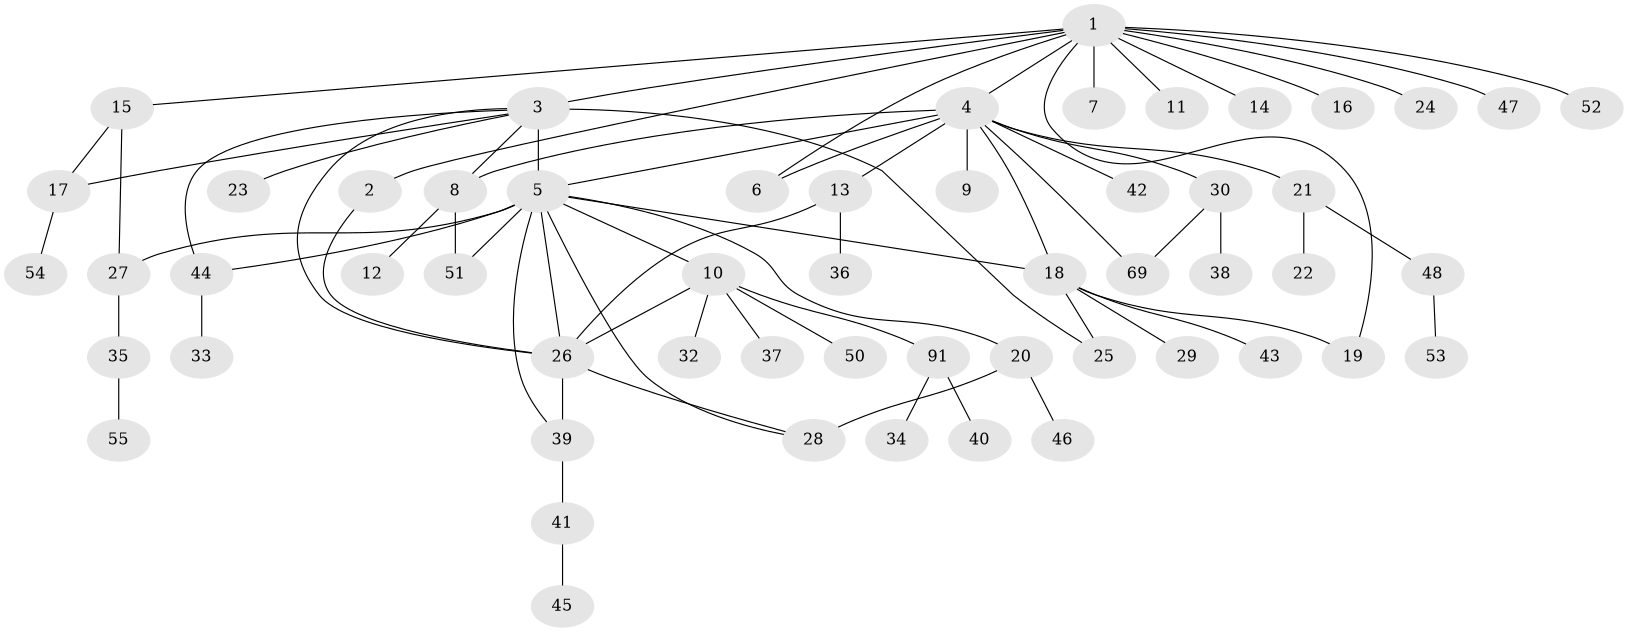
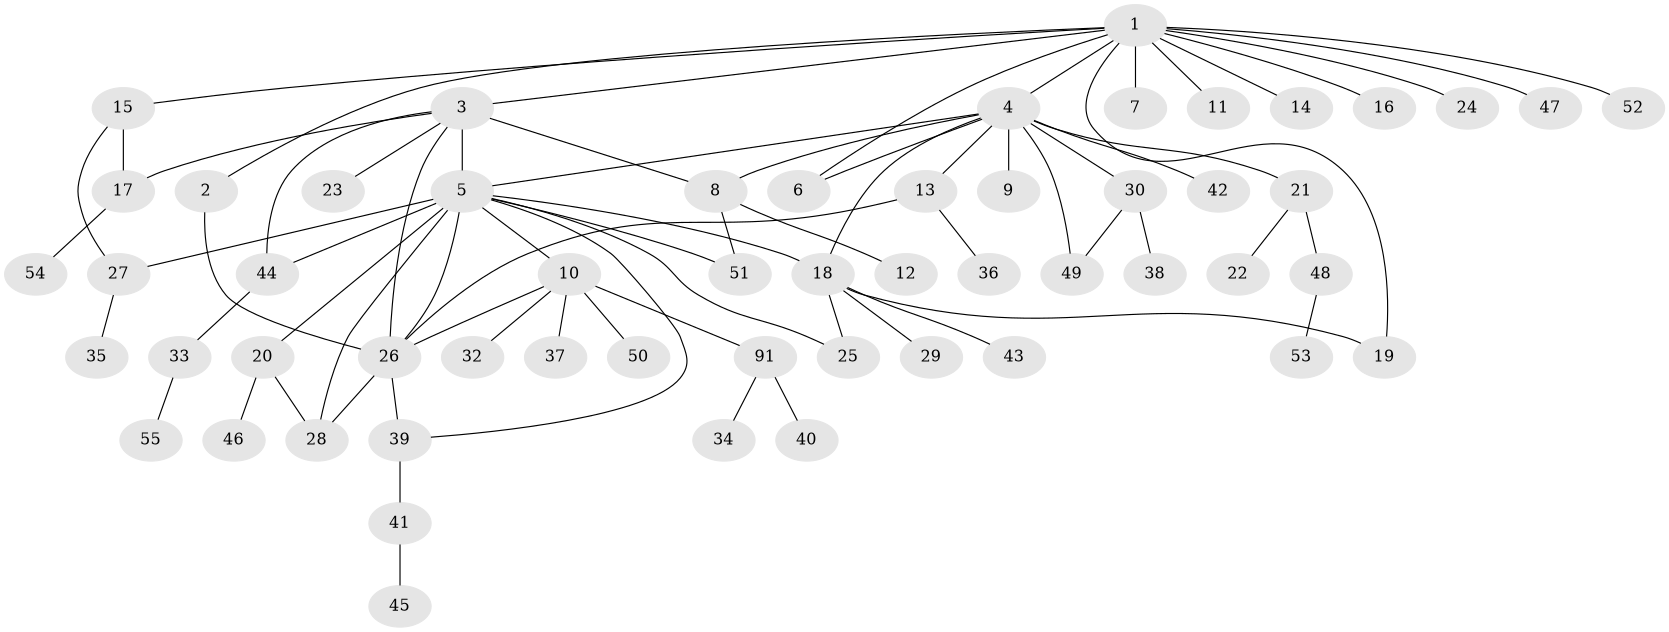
(856, 159) -> (663, 263)
(1138, 274) -> (1072, 274)
(119, 399) -> (166, 399)
